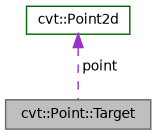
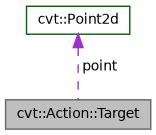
(78, 114) -> (78, 114)
